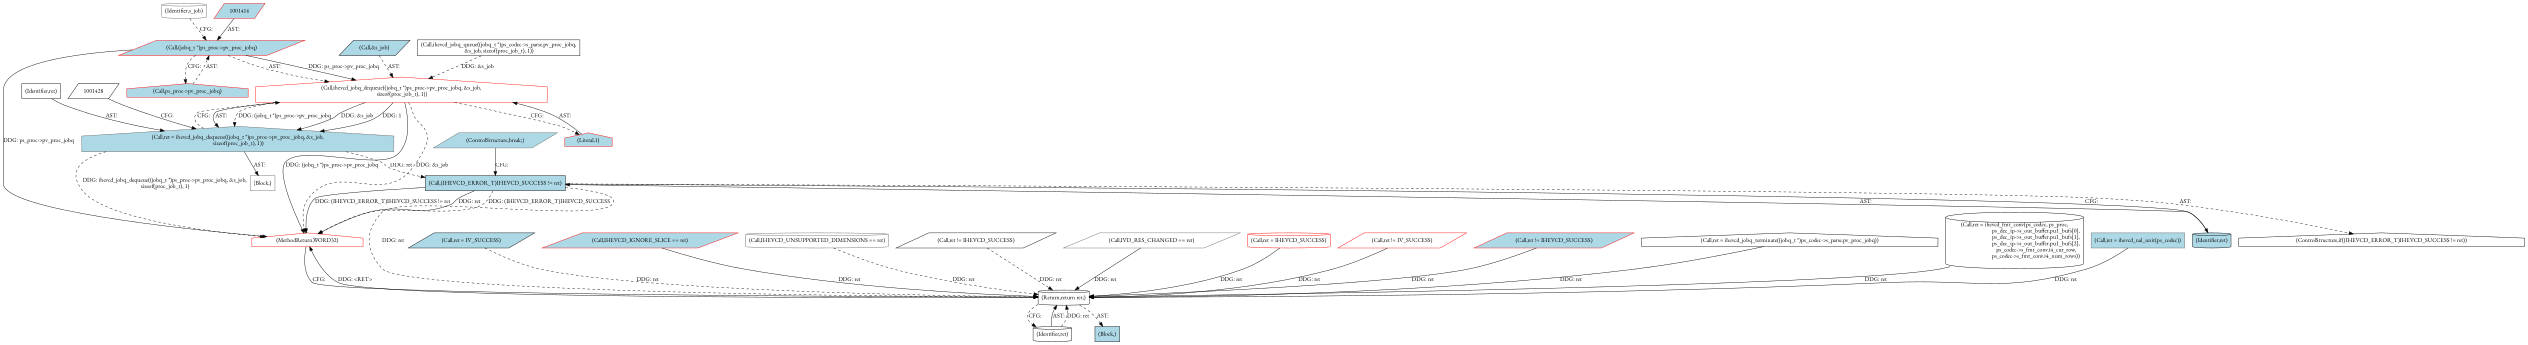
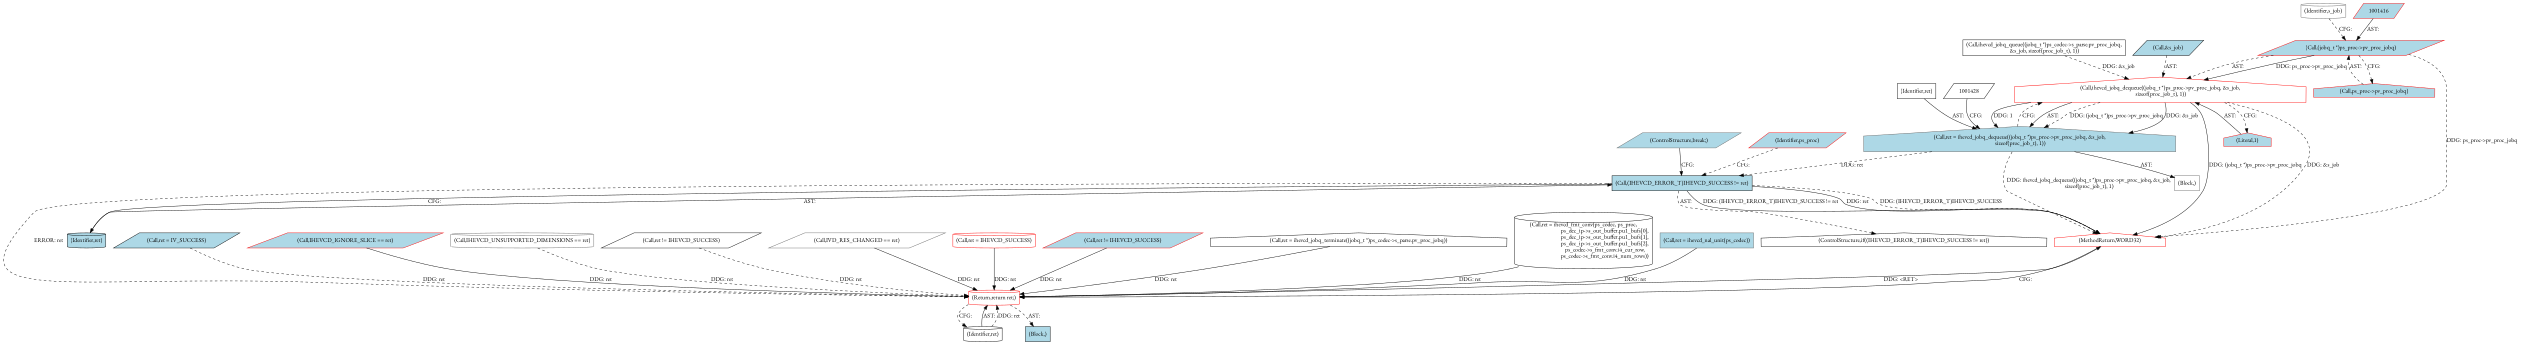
none -> (1797, 140)
(15, 195) -> (2381, 211)
(393, 240) -> (49, 240)
(1402, 240) -> none
(1064, 298) -> (994, 298)
